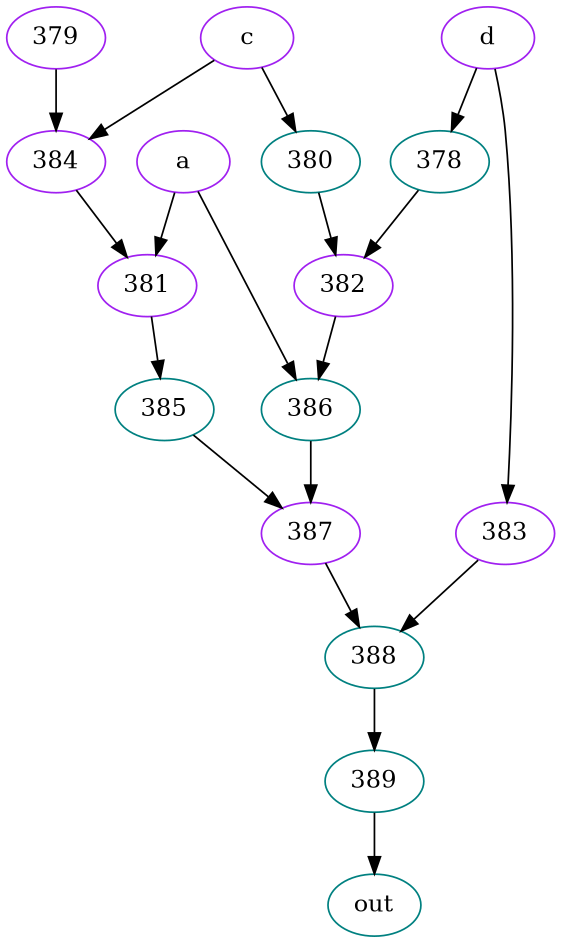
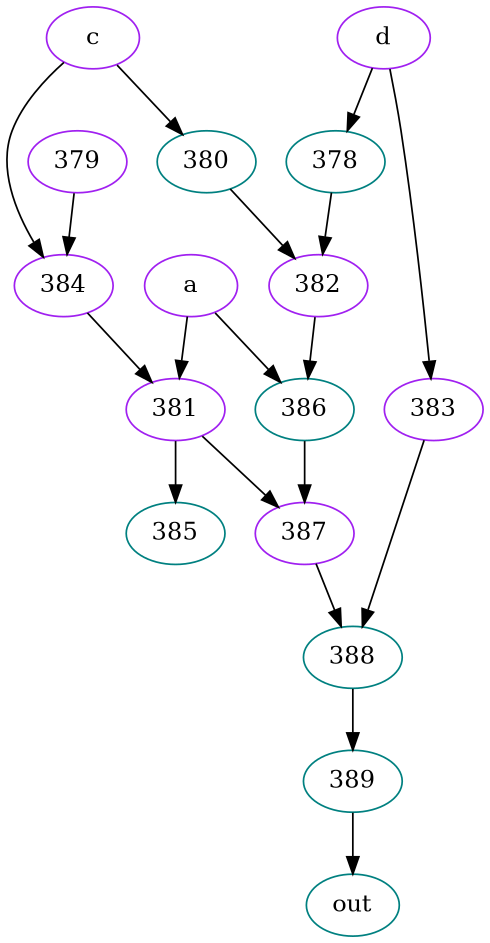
(231, 466) -> (234, 466)
